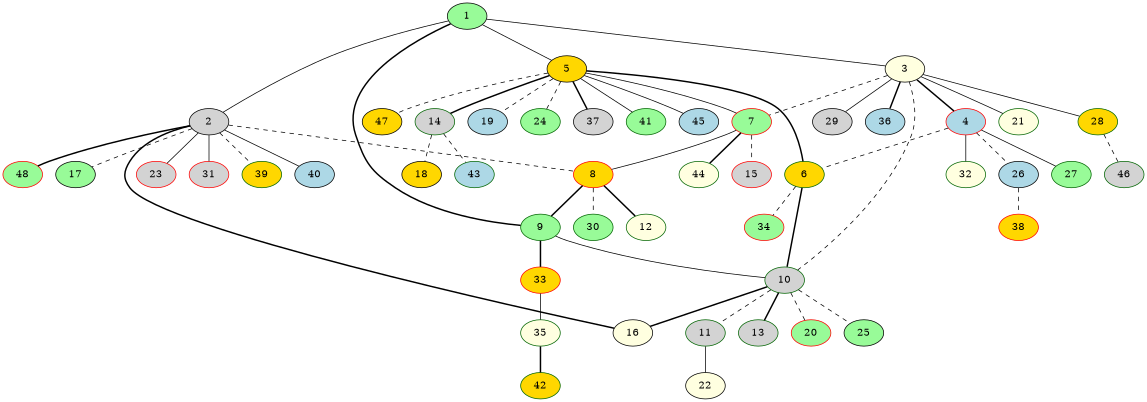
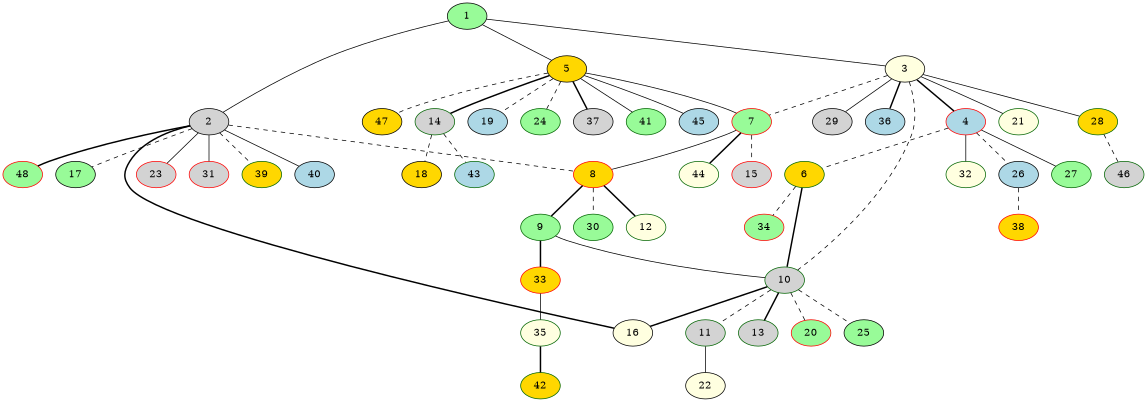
(714, 86) -> none
(363, 154) -> none
